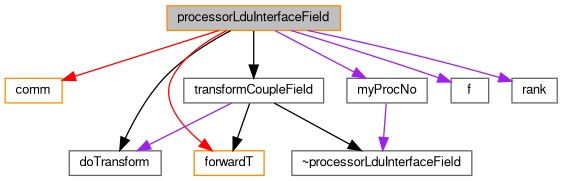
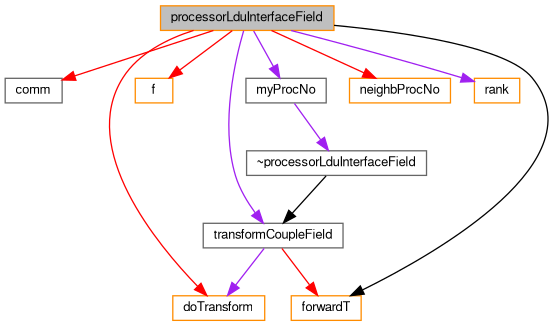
(254, 48) -> (229, 124)
(365, 53) -> (206, 50)
(162, 80) -> (113, 150)
(170, 83) -> (546, 124)
(34, 91) -> (34, 91)
none -> (400, 91)
(470, 91) -> (154, 91)
(535, 91) -> (497, 91)
(244, 121) -> (296, 267)
(312, 124) -> (309, 195)
(115, 163) -> (219, 308)
